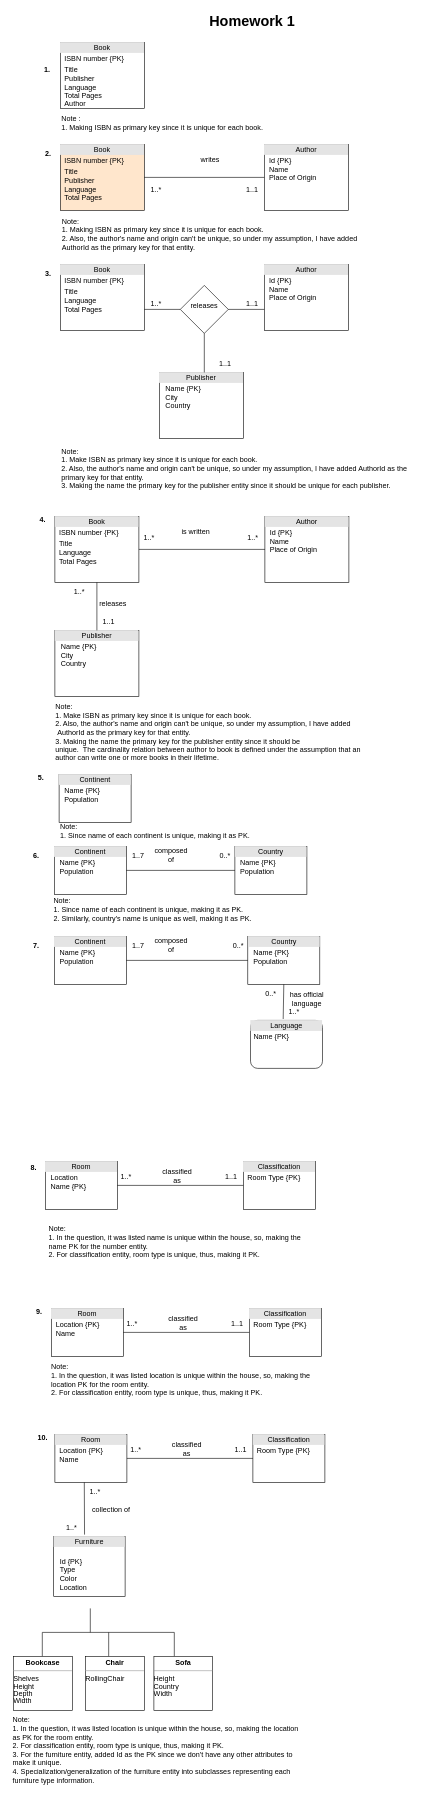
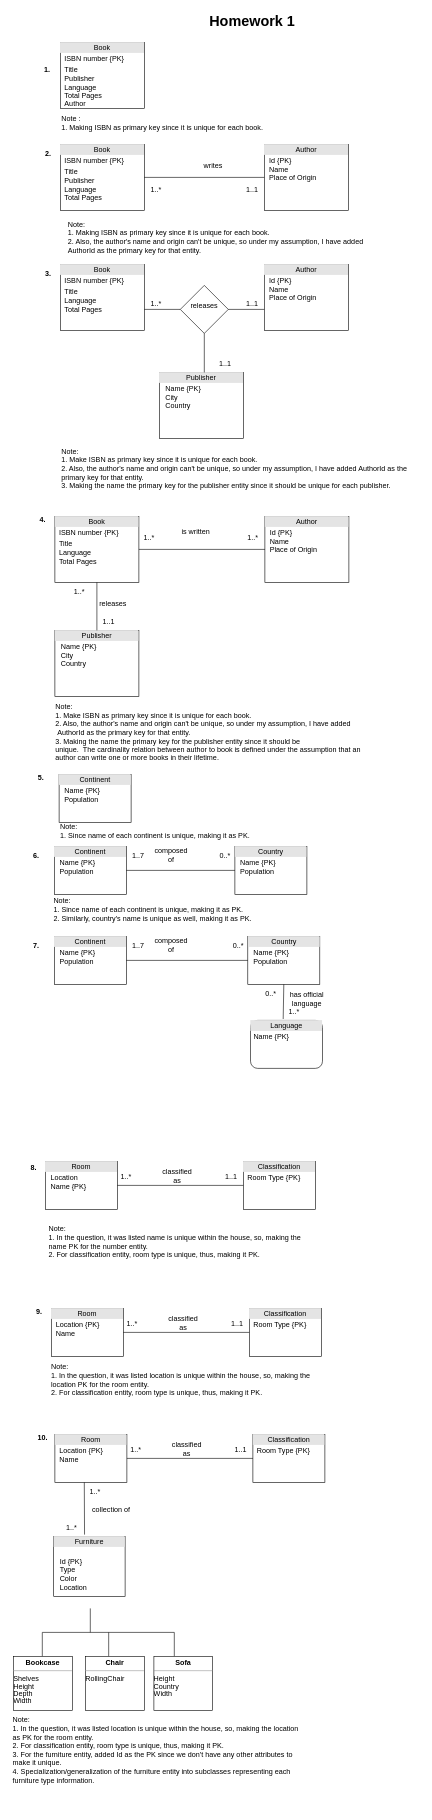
(210, 159) -> (213, 165)
(102, 177) -> (102, 177)
(217, 234) -> (223, 237)
